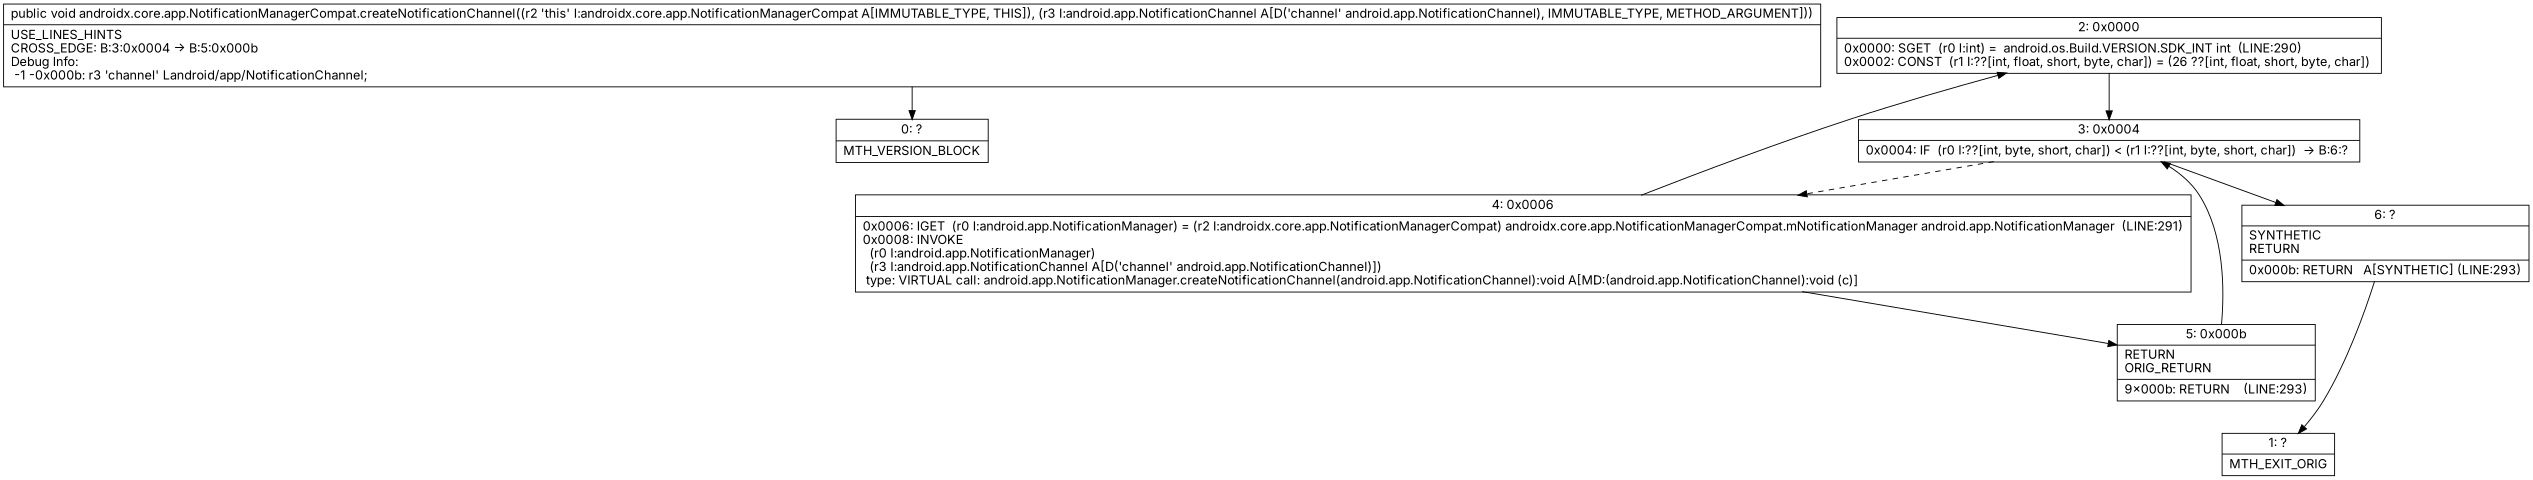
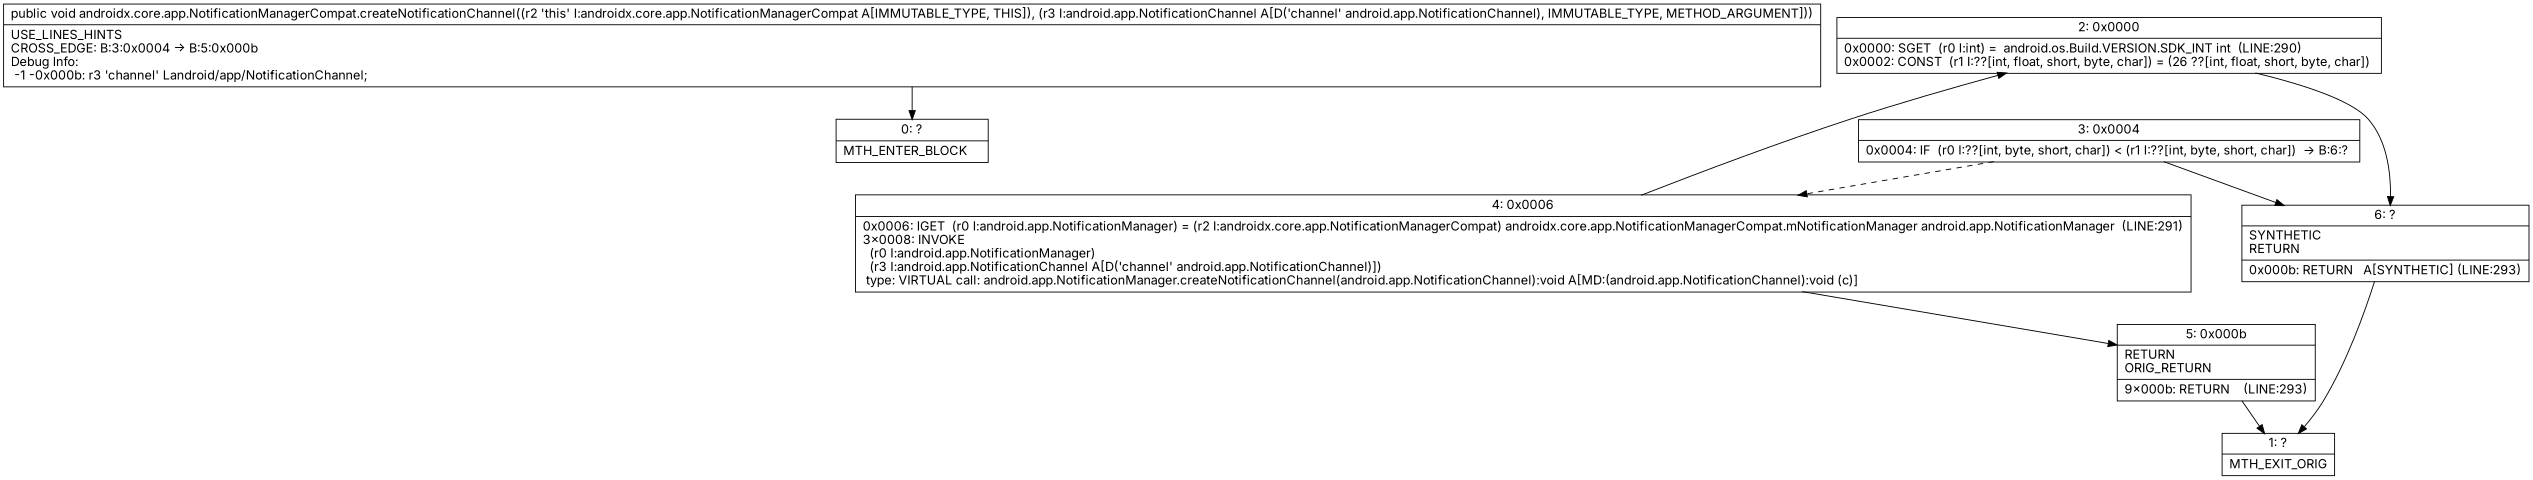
(2109, 92) -> (2352, 107)
(912, 151) -> (906, 151)
(2216, 237) -> (2251, 414)
(917, 240) -> (917, 240)
